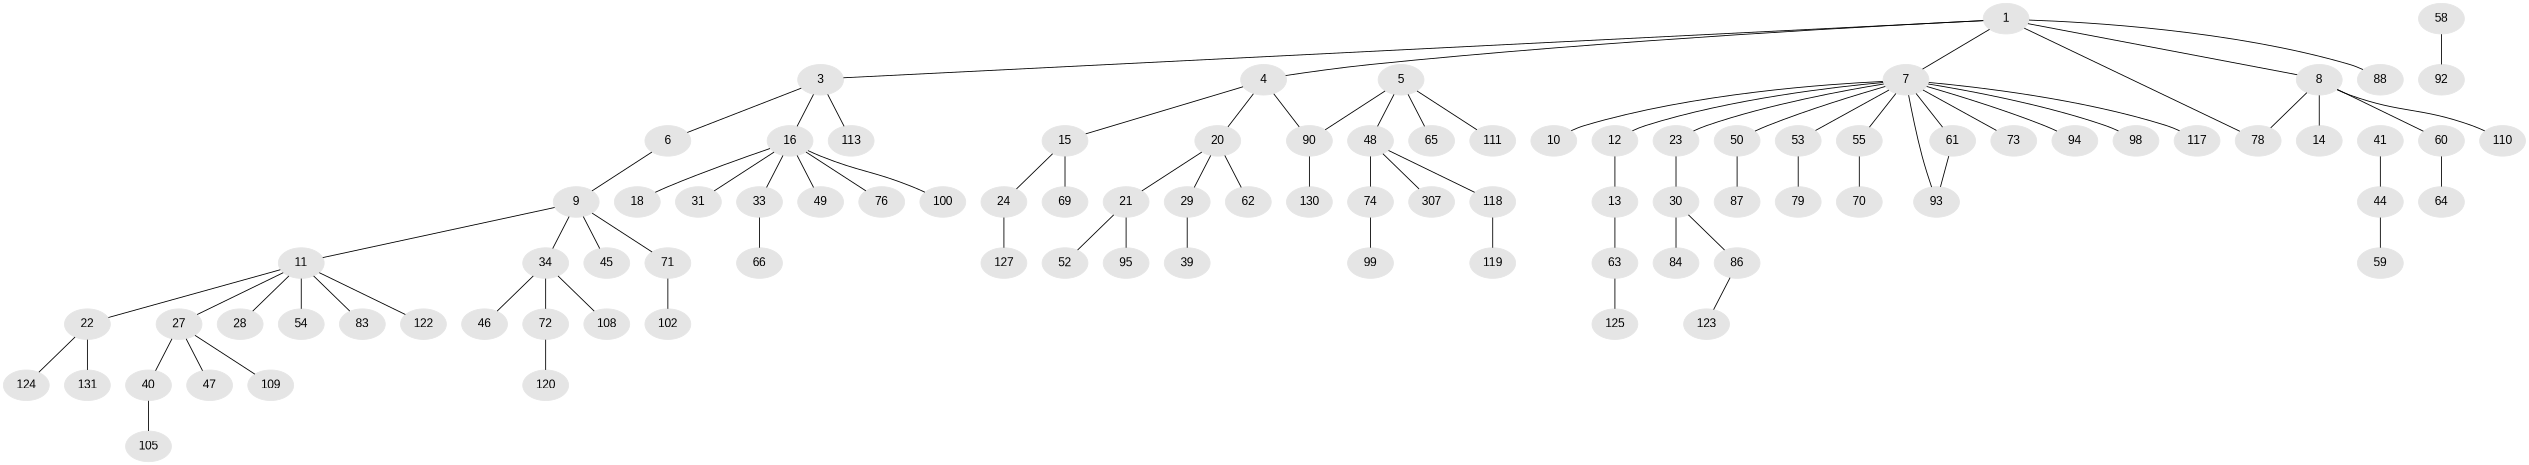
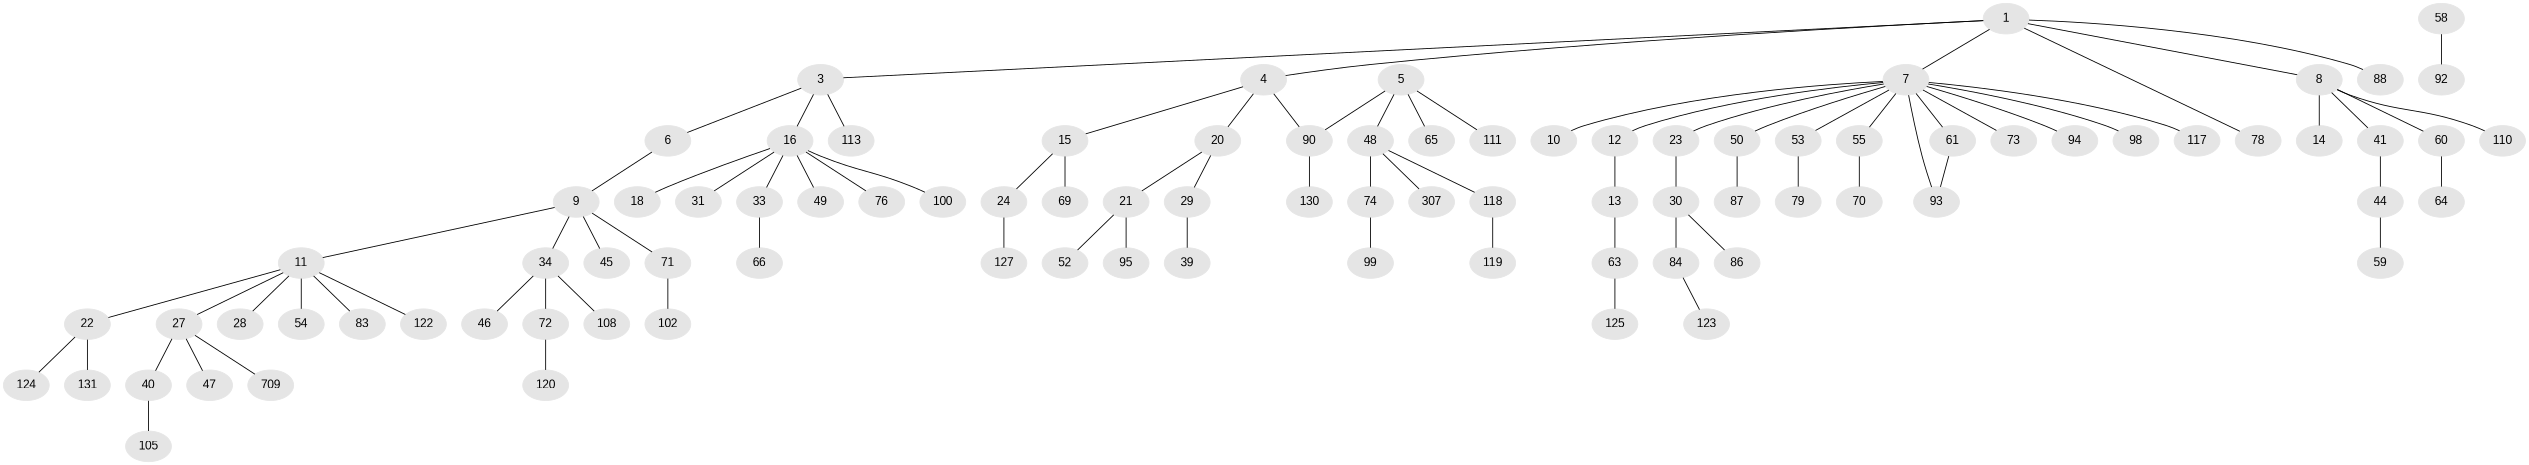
(2289, 110) -> (2350, 110)
(1248, 202) -> none
(1722, 294) -> (1691, 294)
(271, 385) -> (271, 385)
